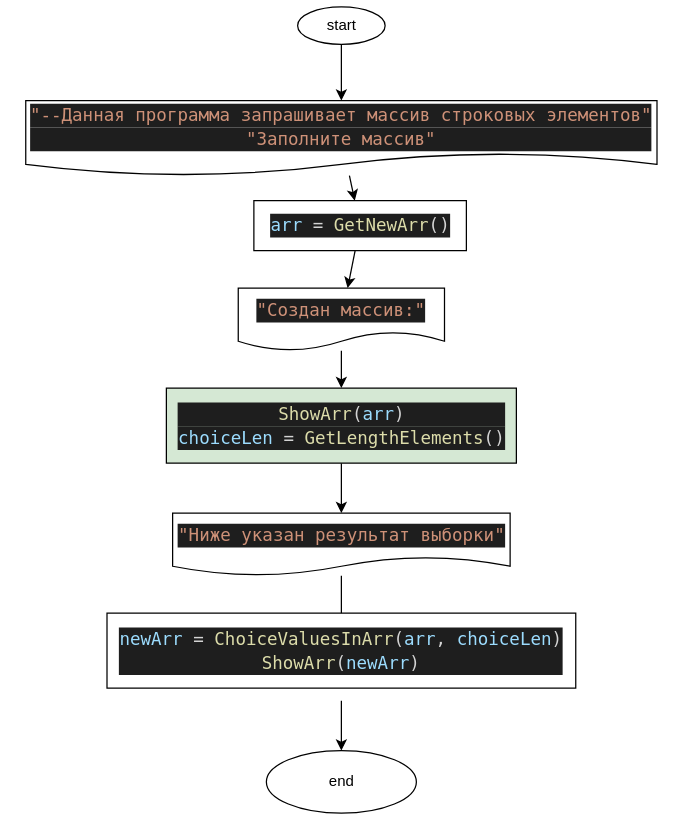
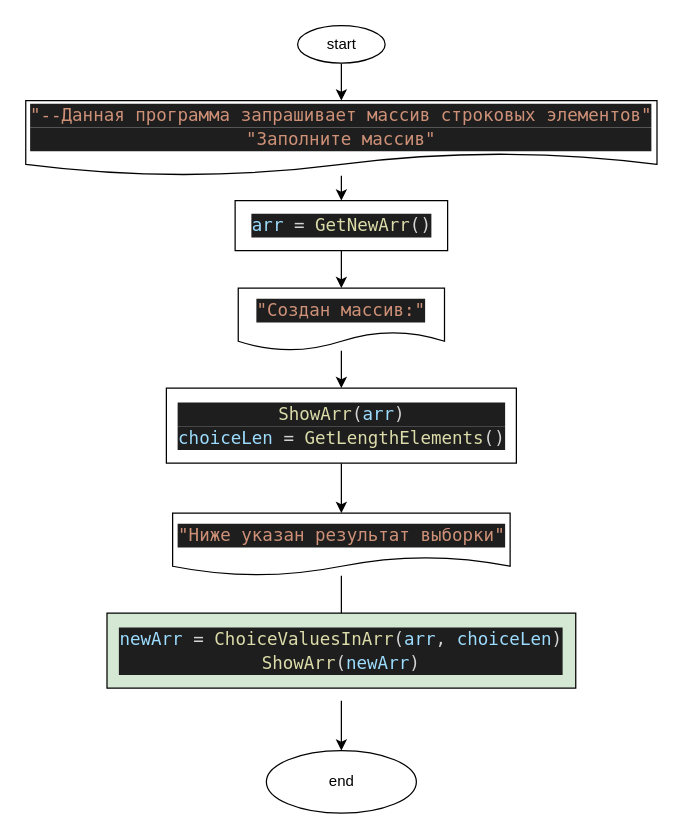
(341, 26) -> (341, 44)
(360, 226) -> (341, 226)
(341, 426) -> (341, 426)
(341, 651) -> (341, 651)
